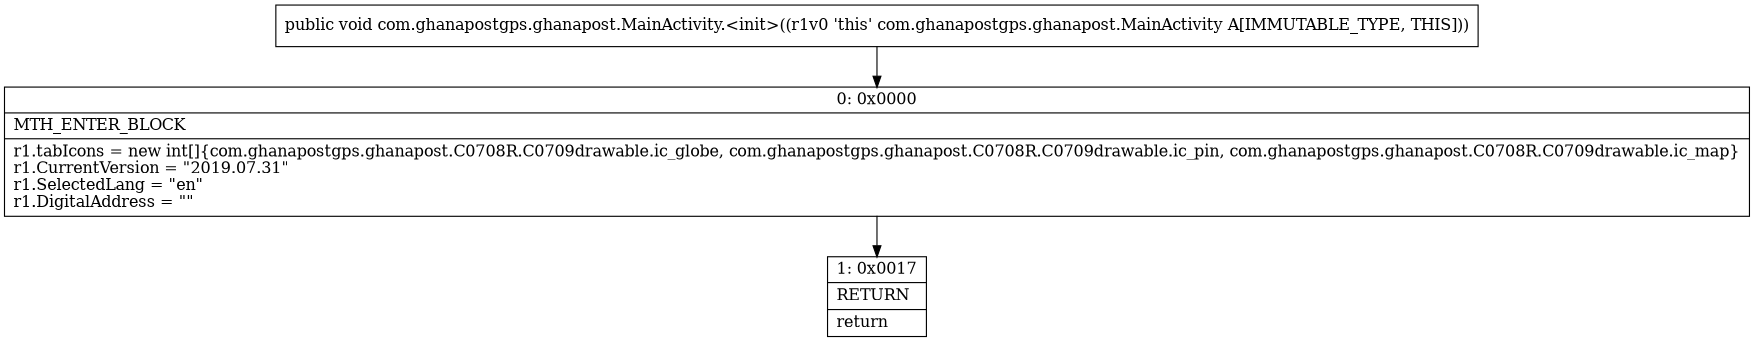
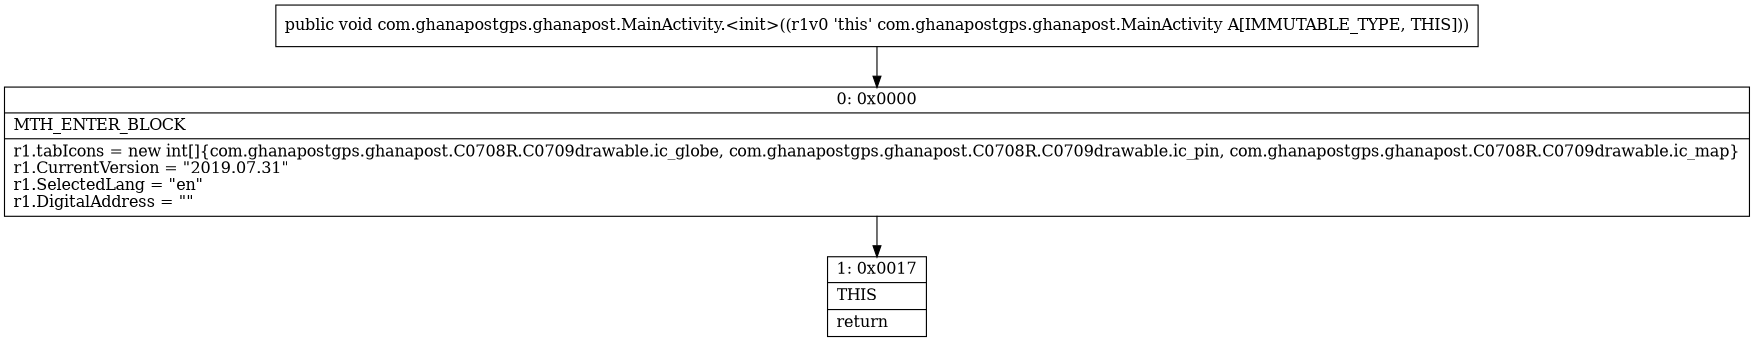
(873, 296) -> (857, 296)
